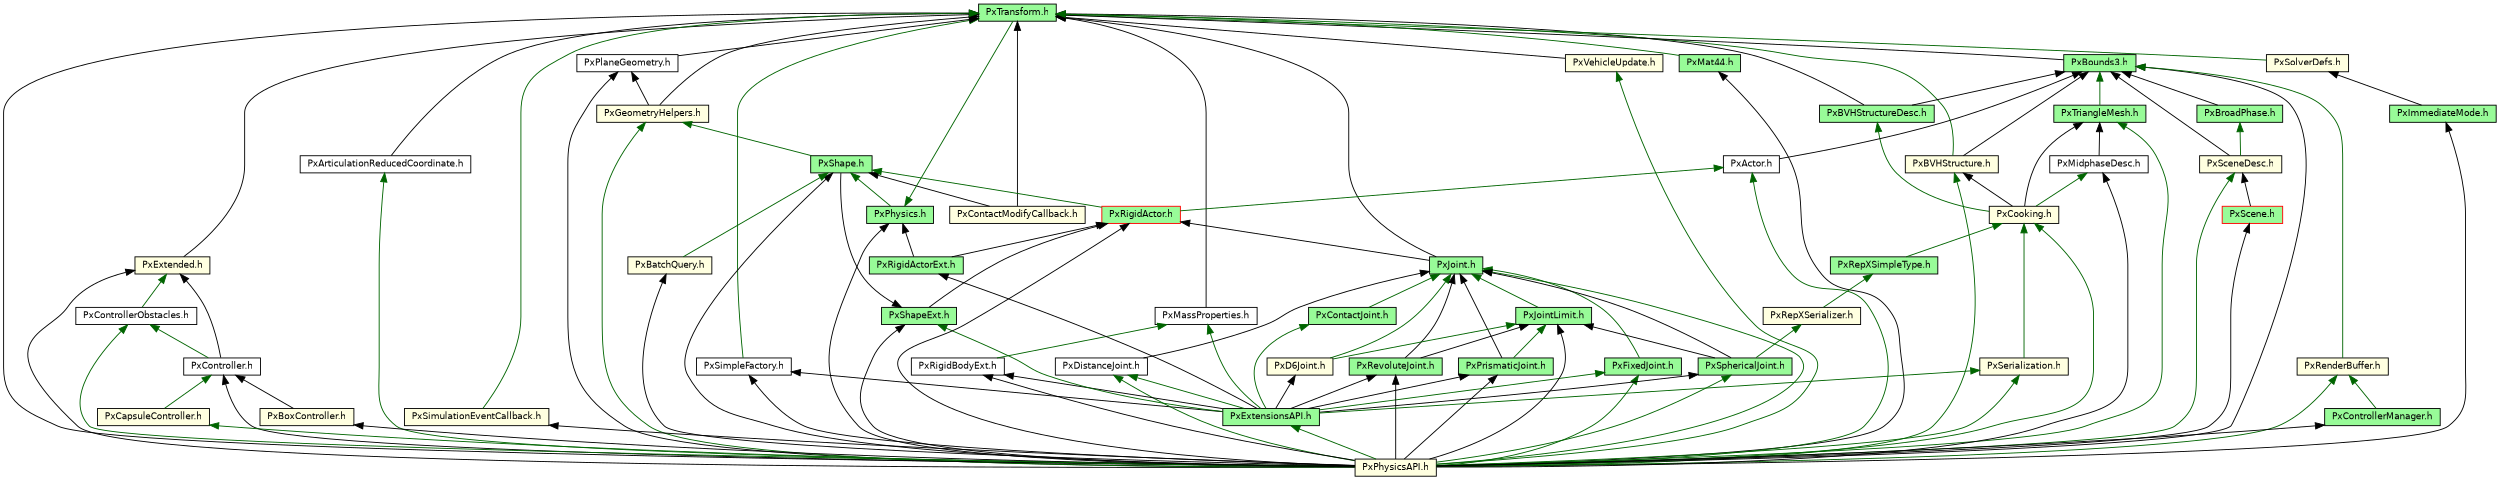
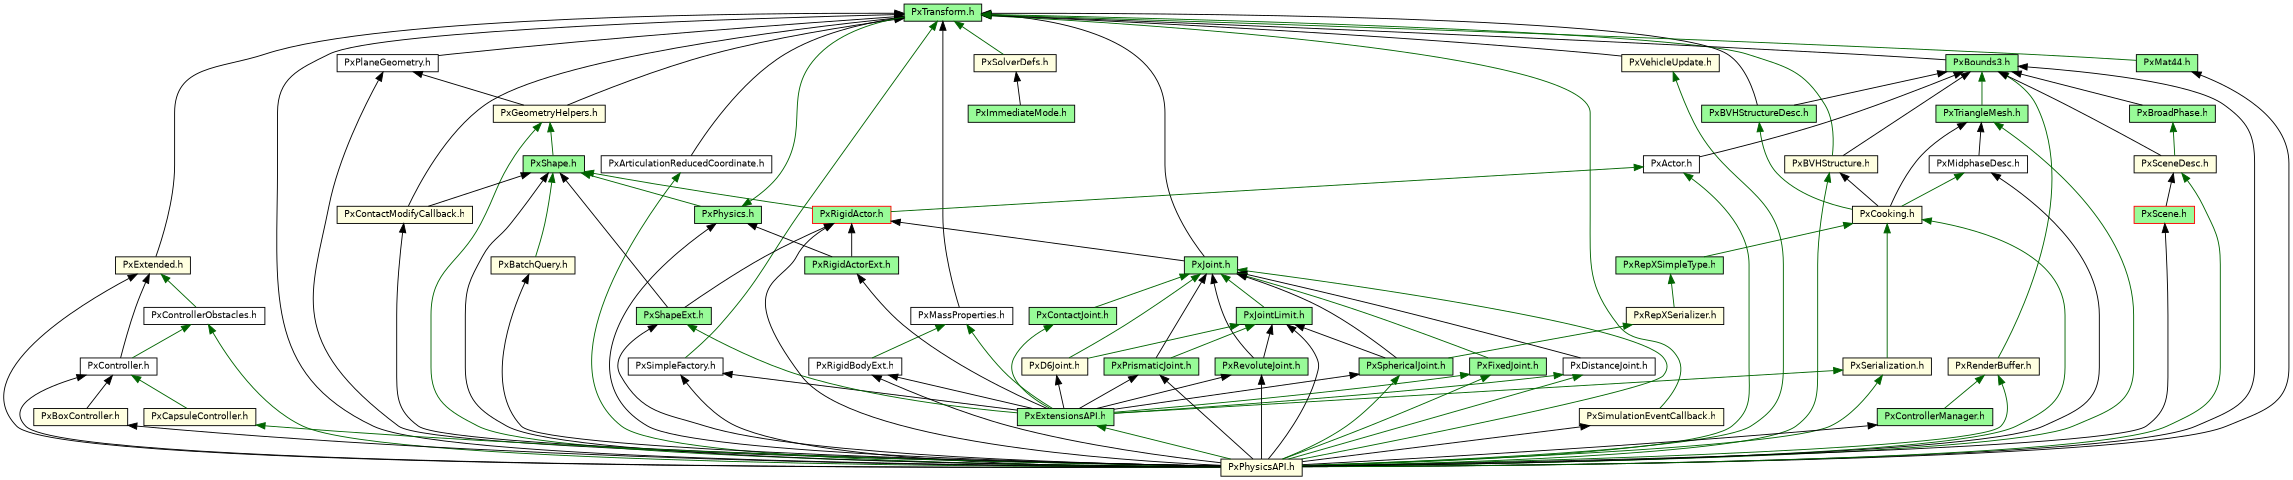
(849, 246) -> (617, 244)
(2095, 455) -> (718, 452)
